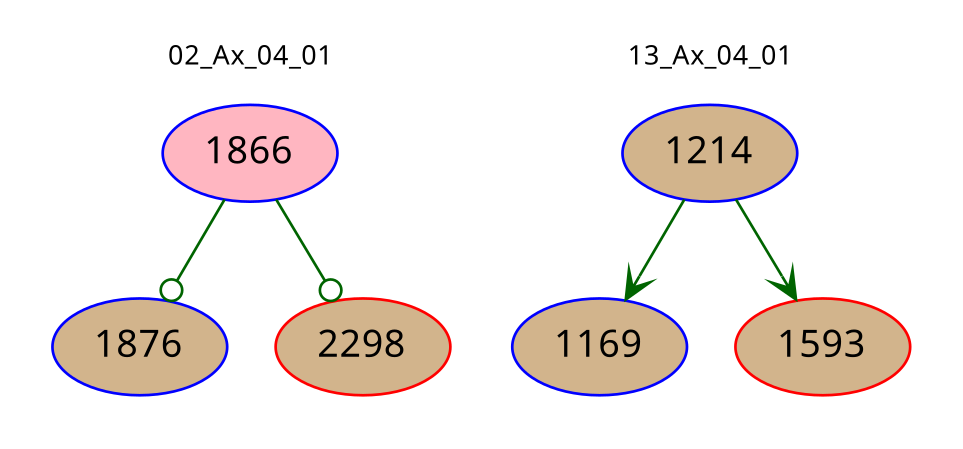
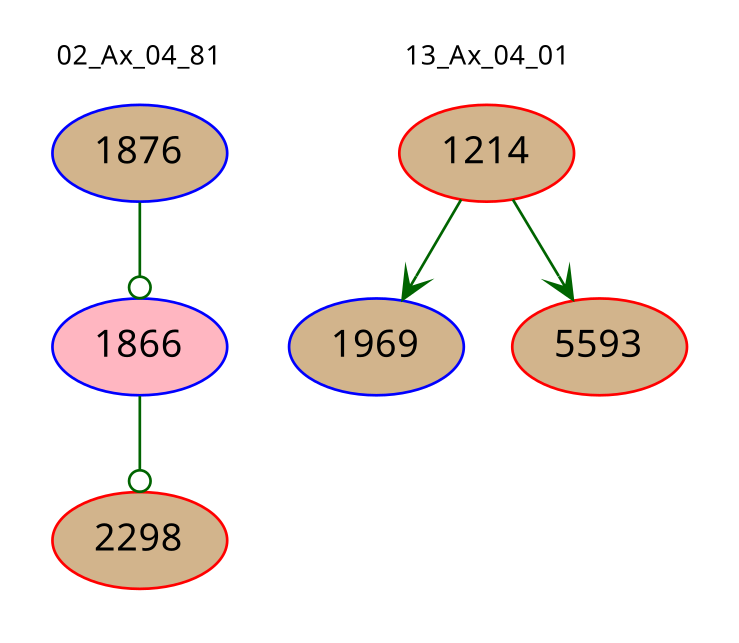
(251, 58) -> (140, 58)
(710, 153) -> (487, 153)
(201, 240) -> (140, 240)
(600, 347) -> (376, 347)
(823, 347) -> (600, 347)
